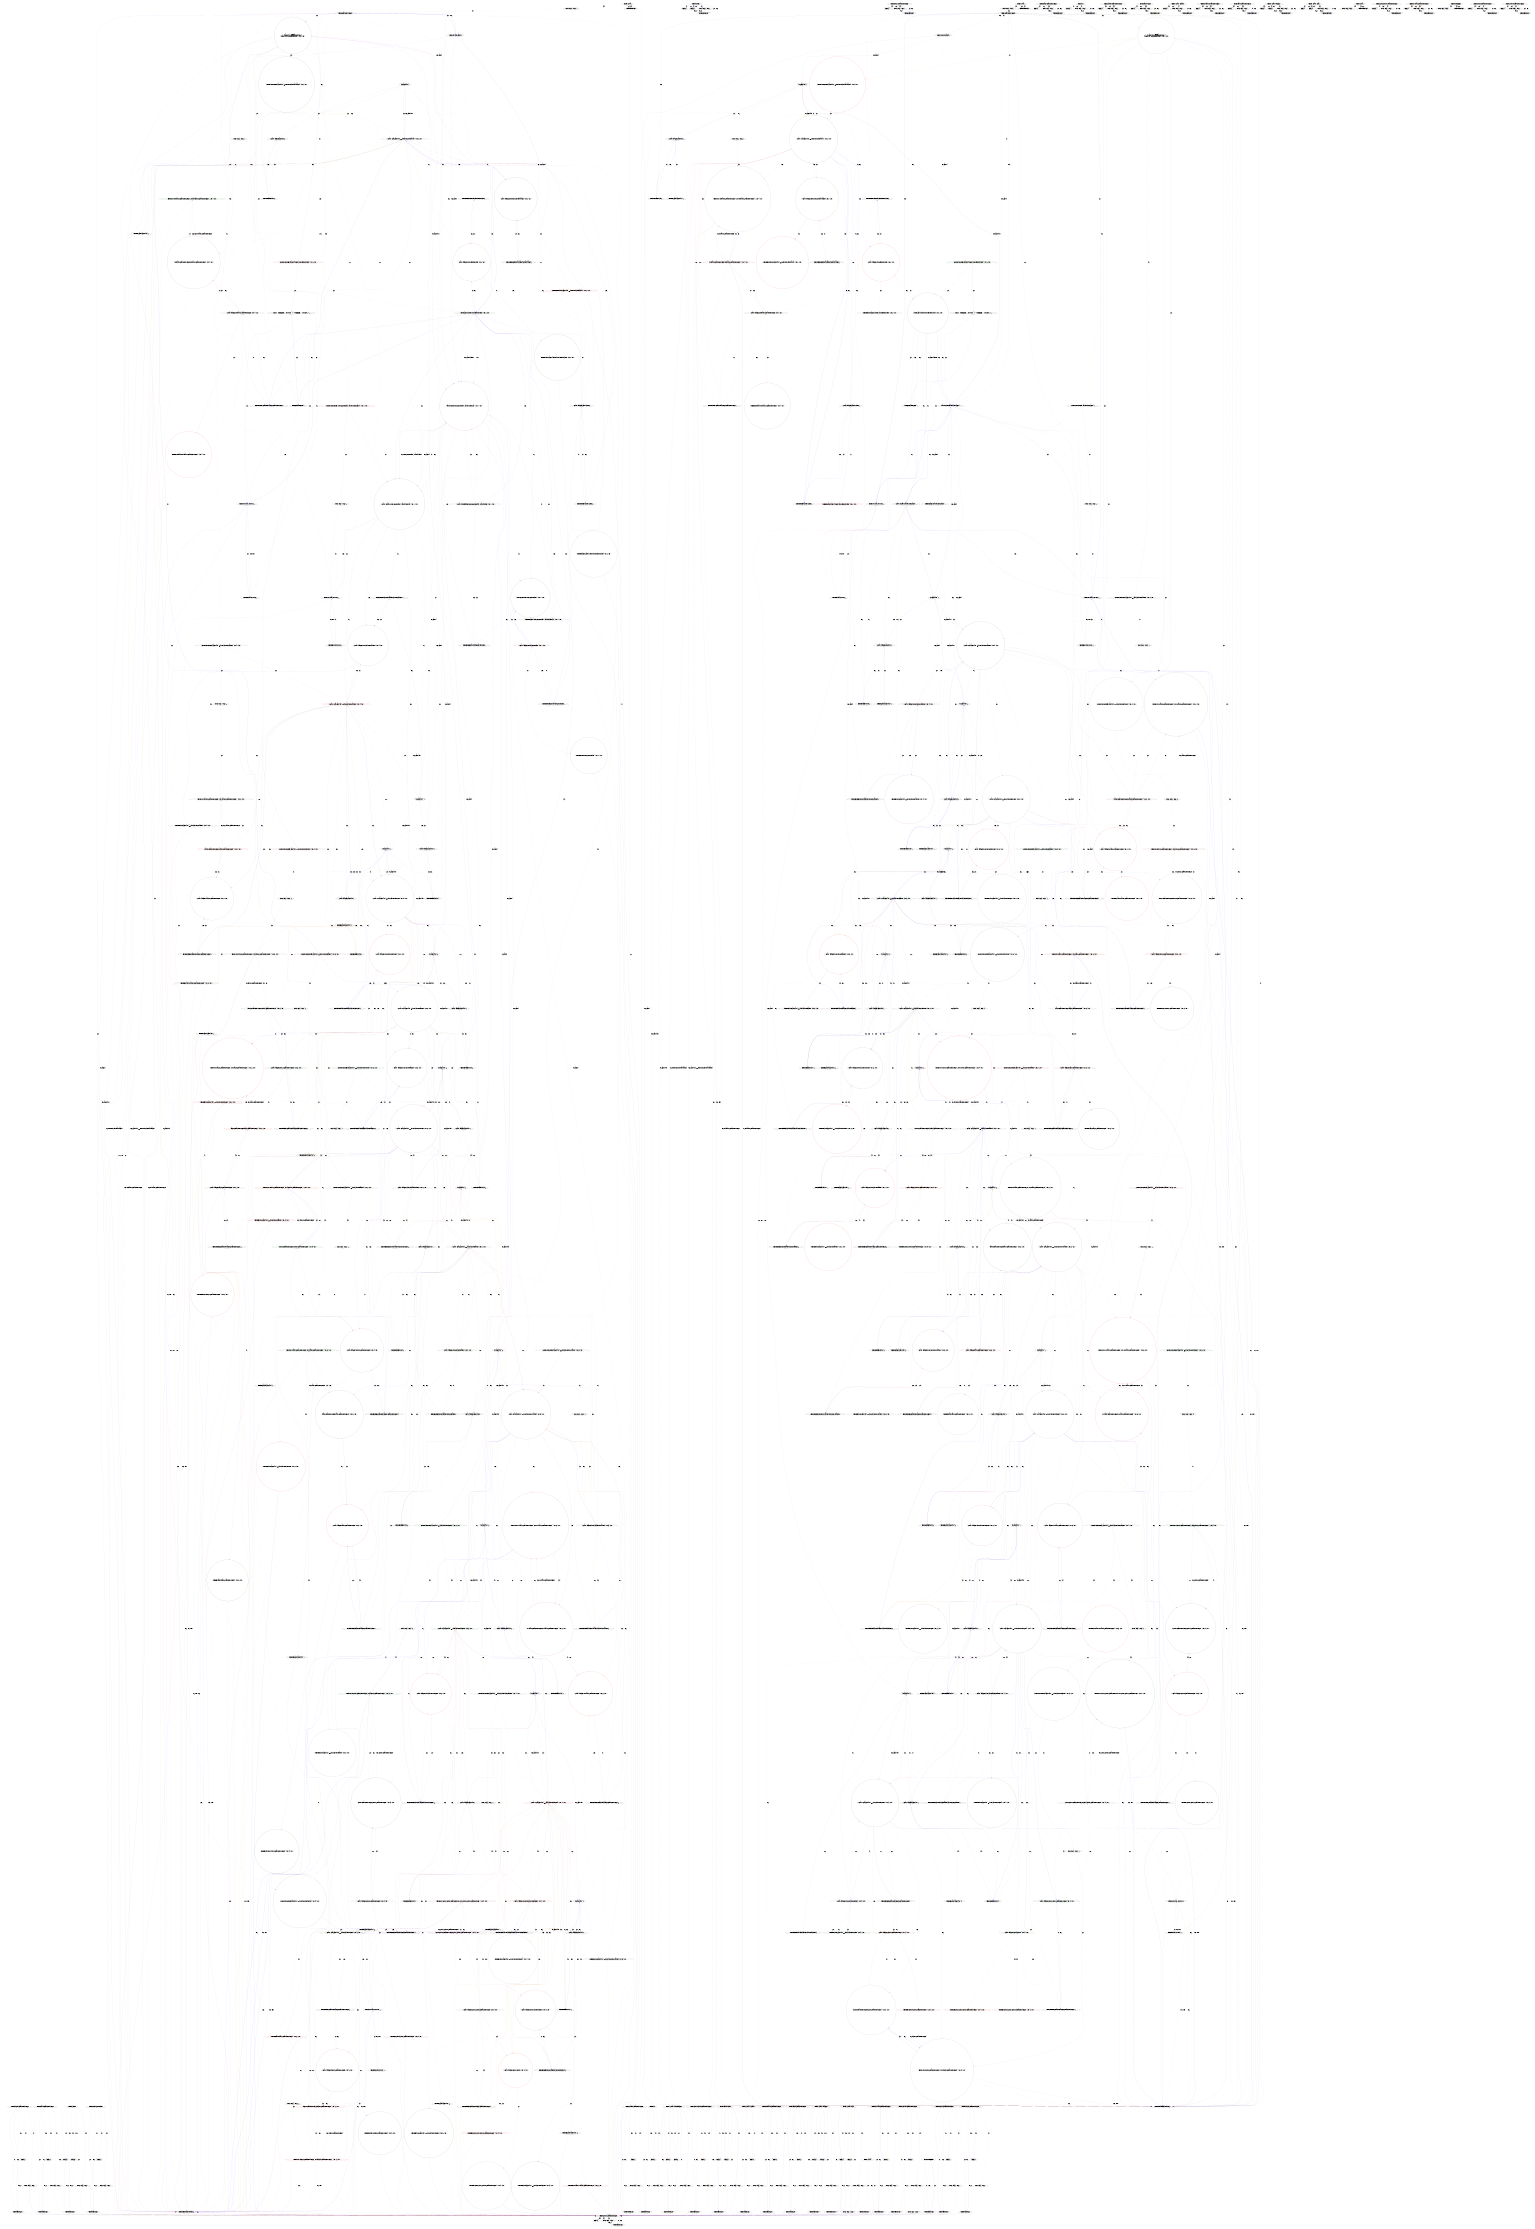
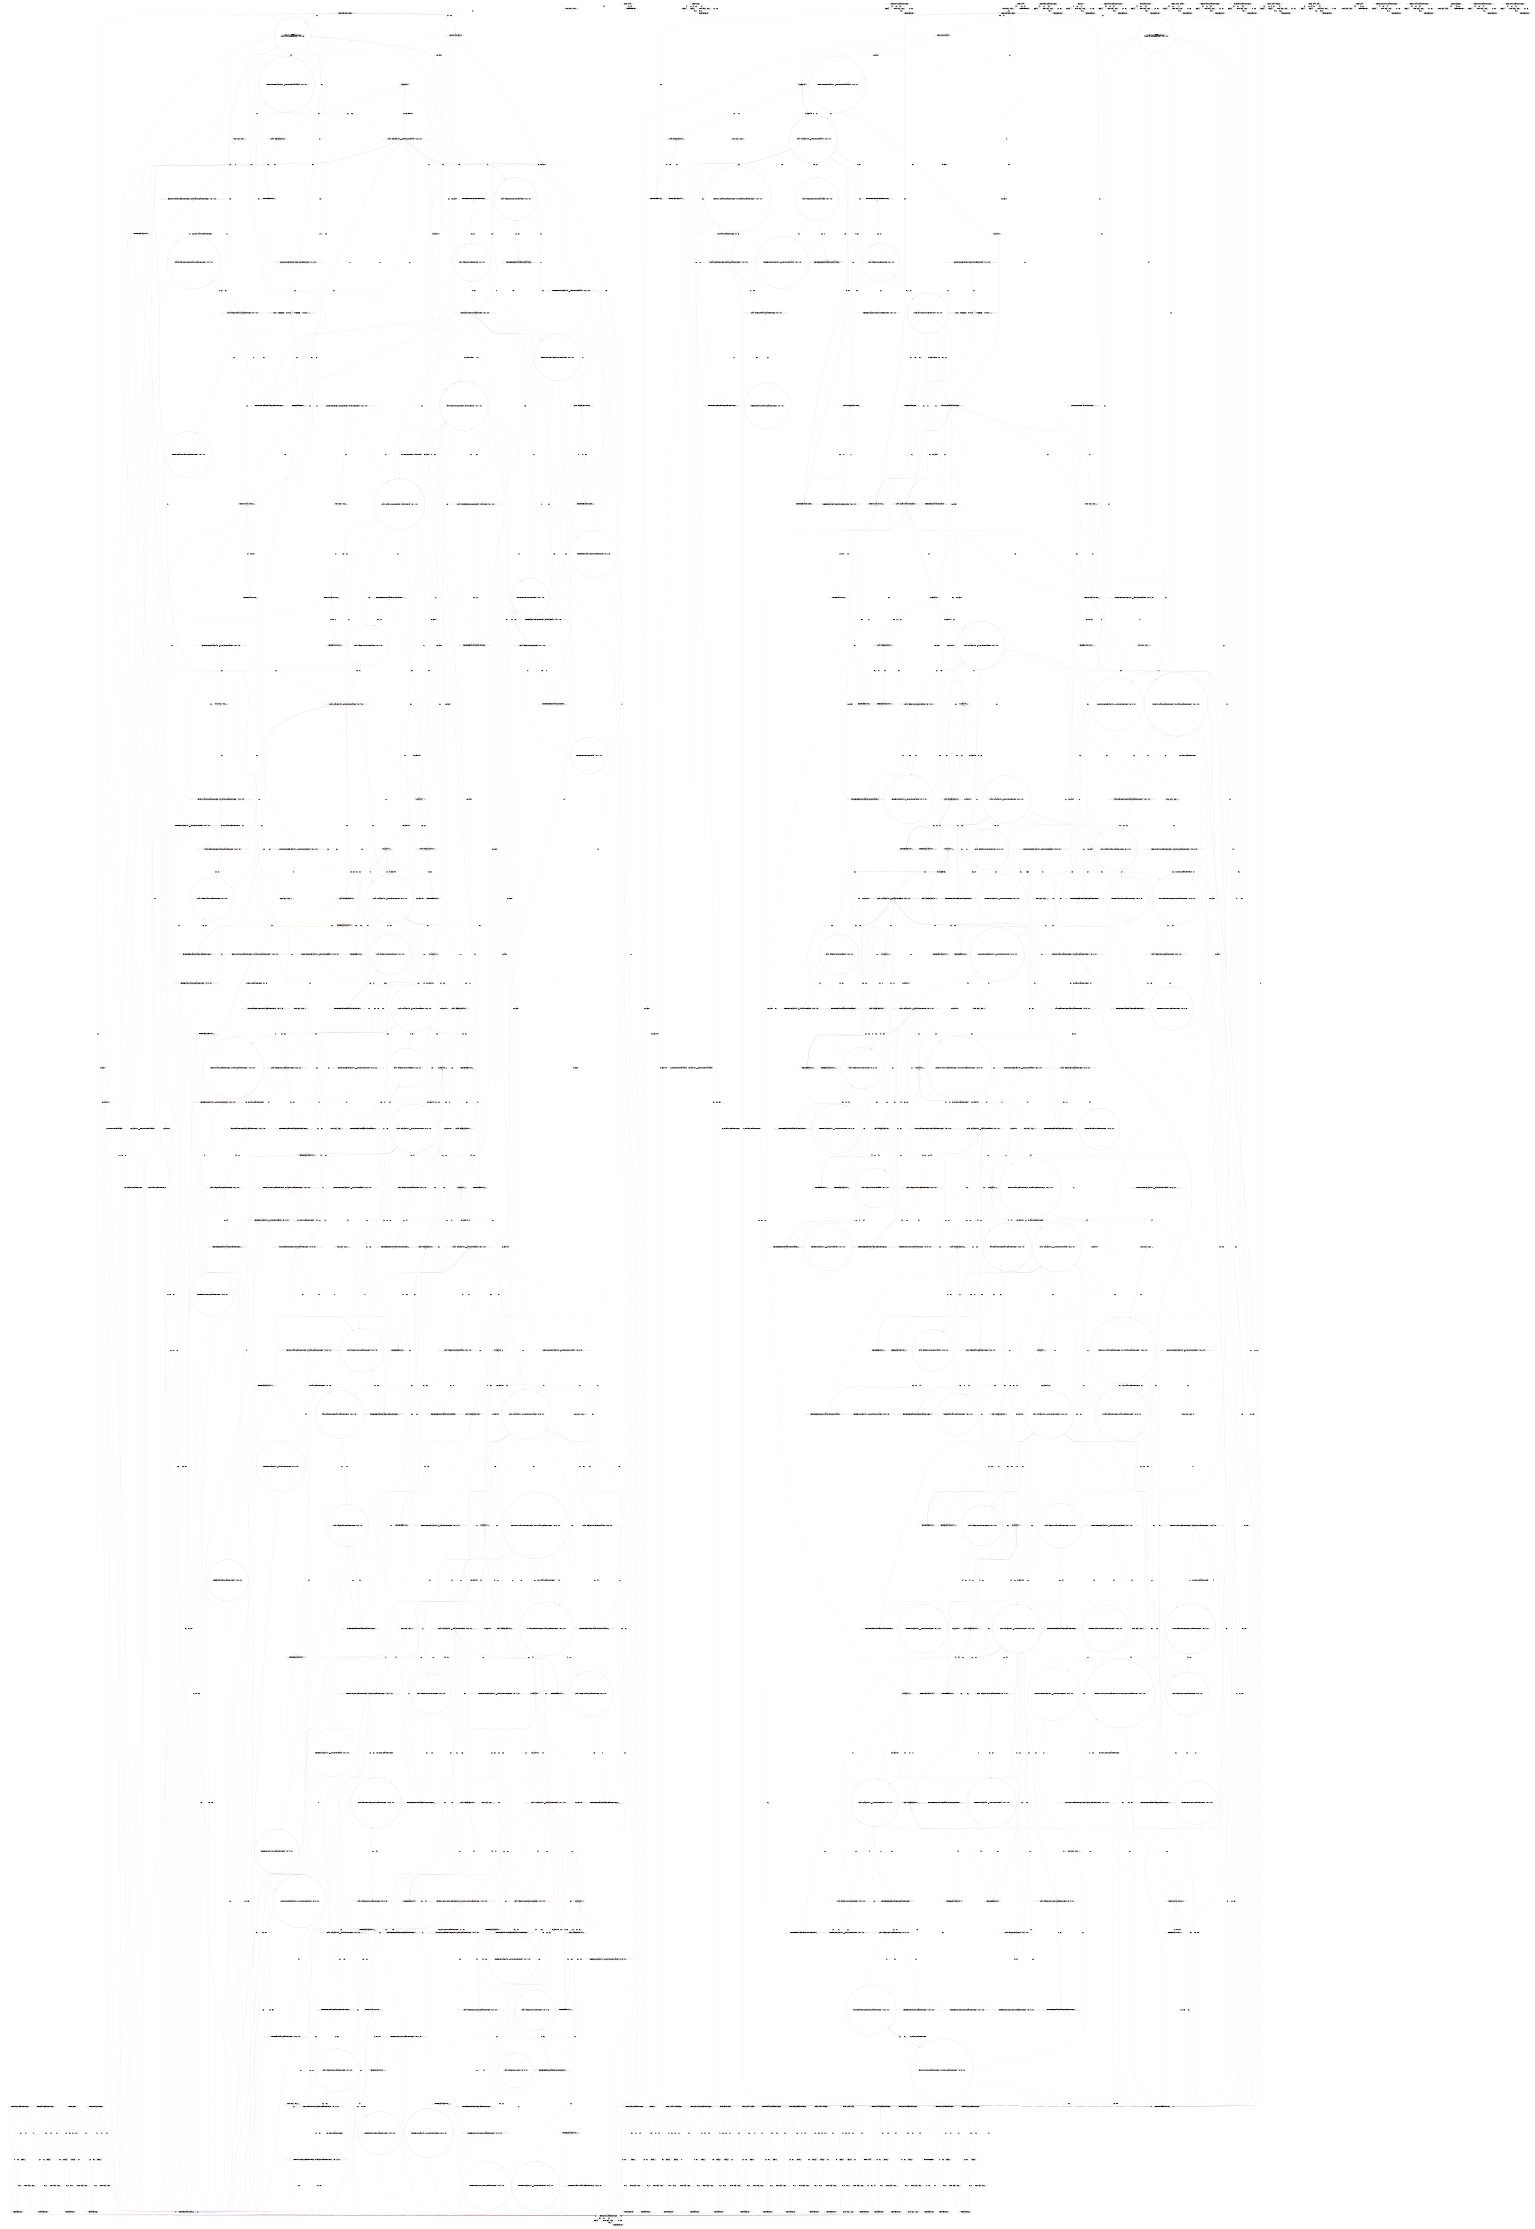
(948, 456) -> (941, 454)
